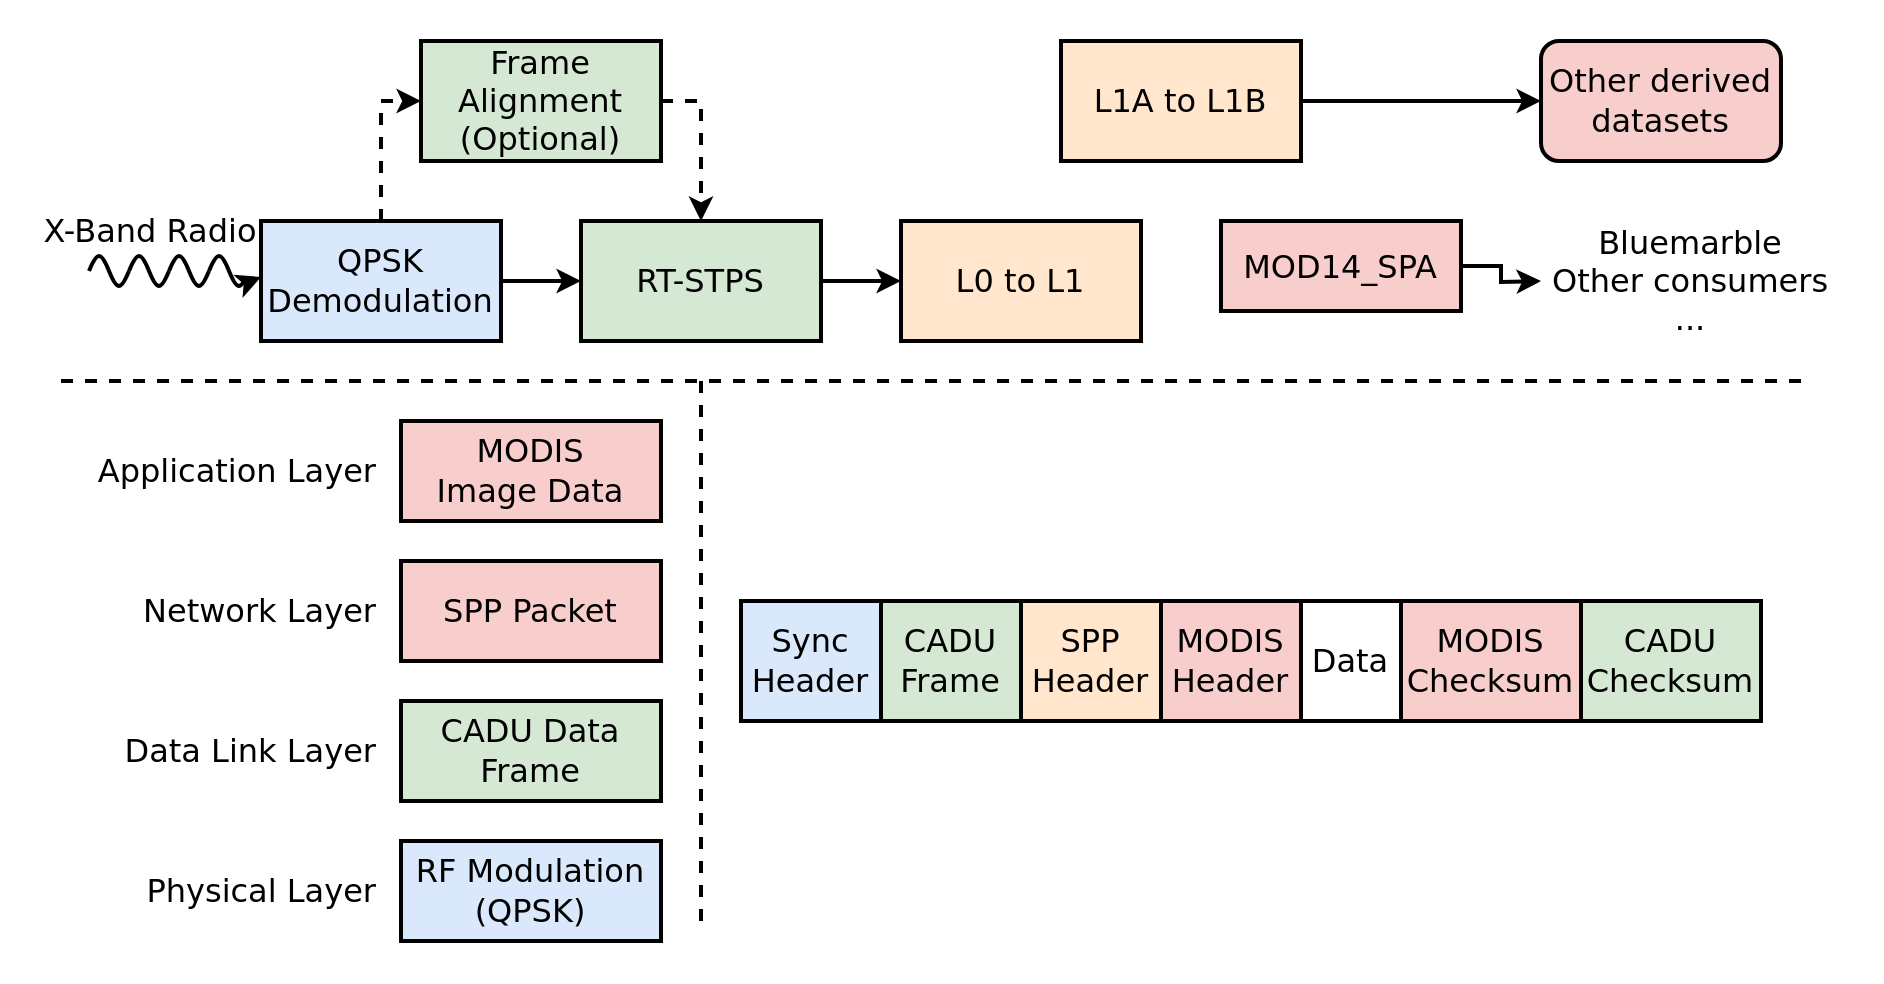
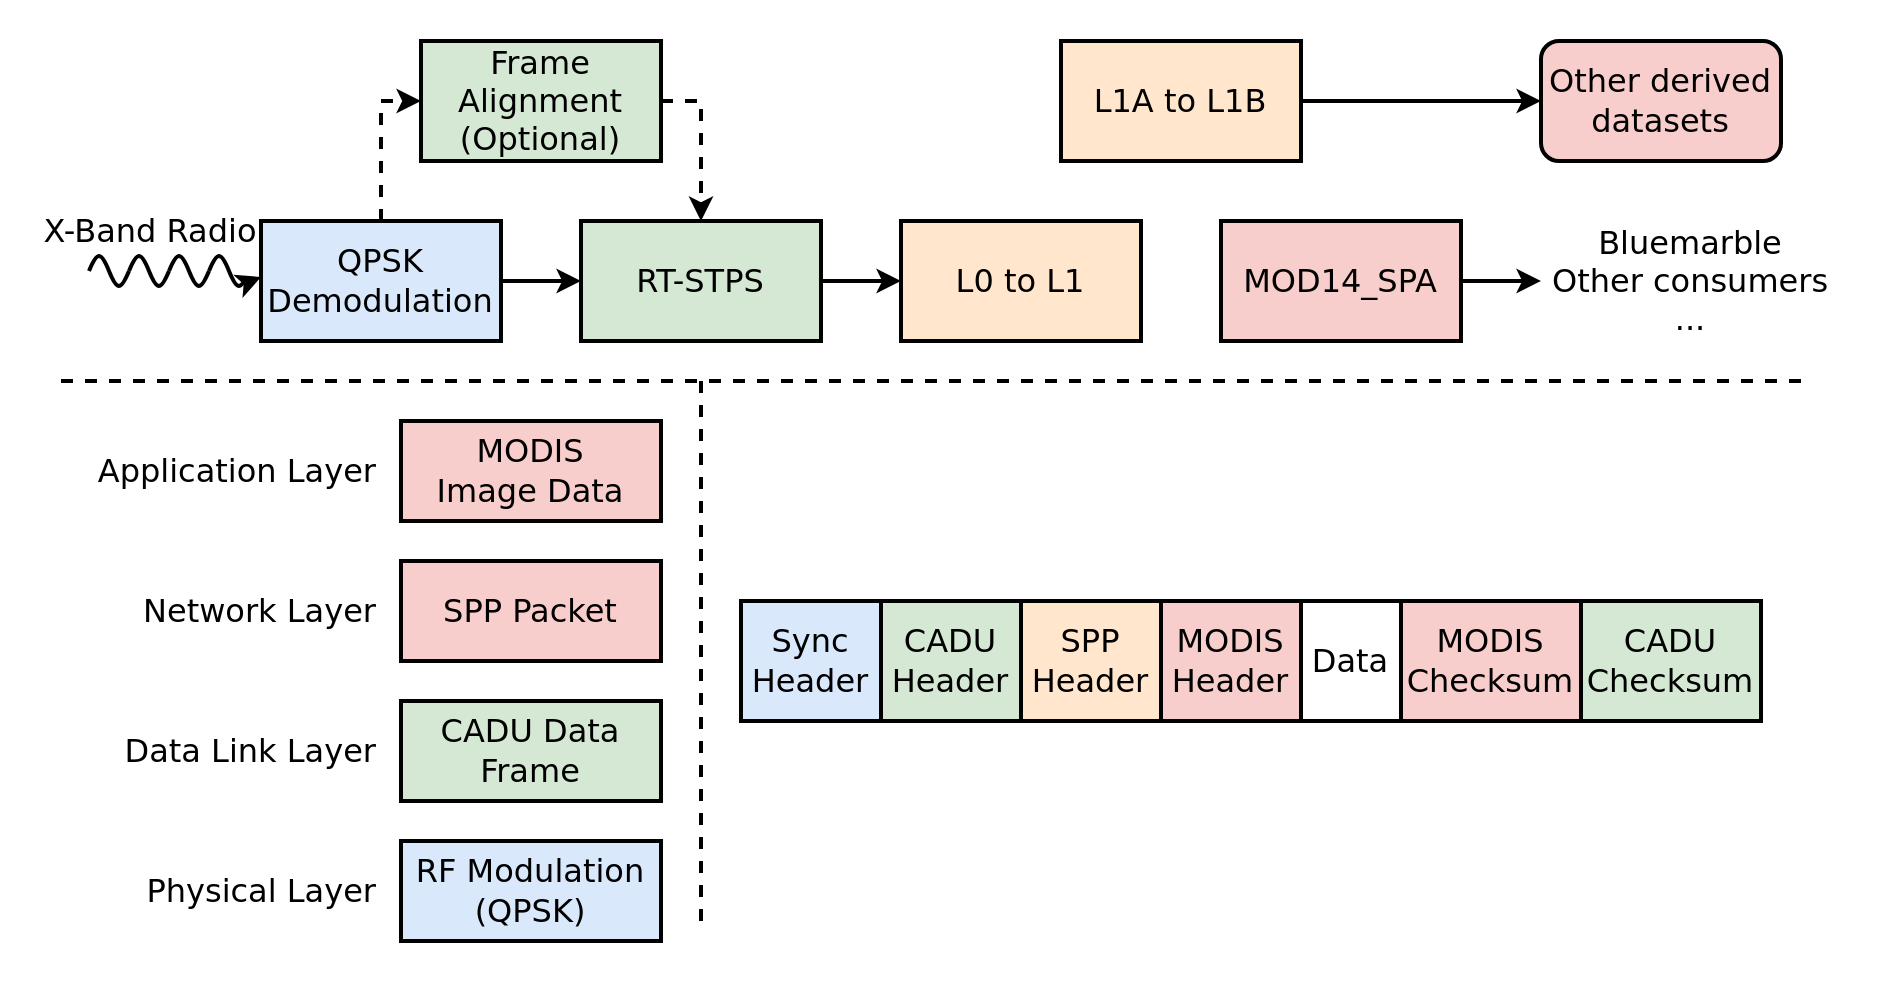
(1341, 266) -> (1341, 281)
(951, 661) -> (951, 661)
